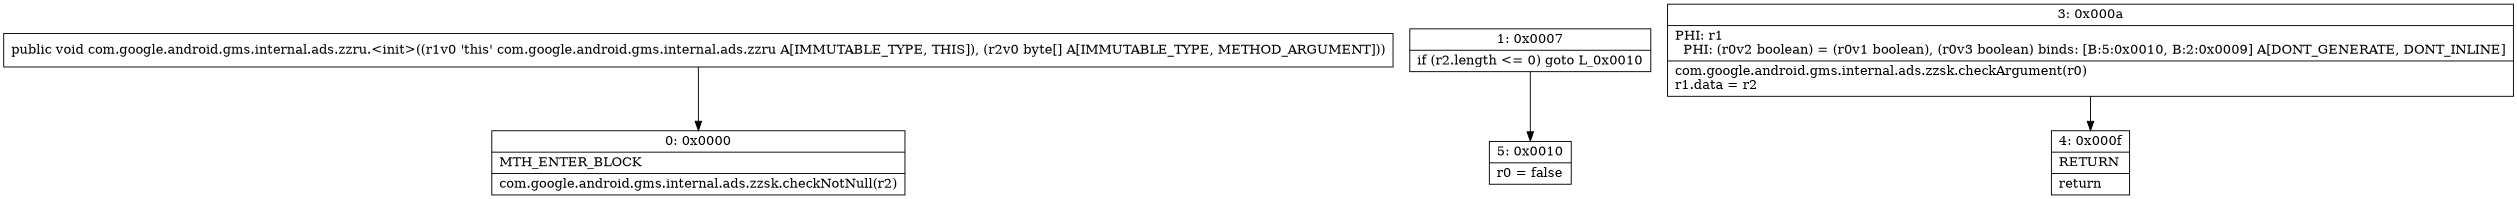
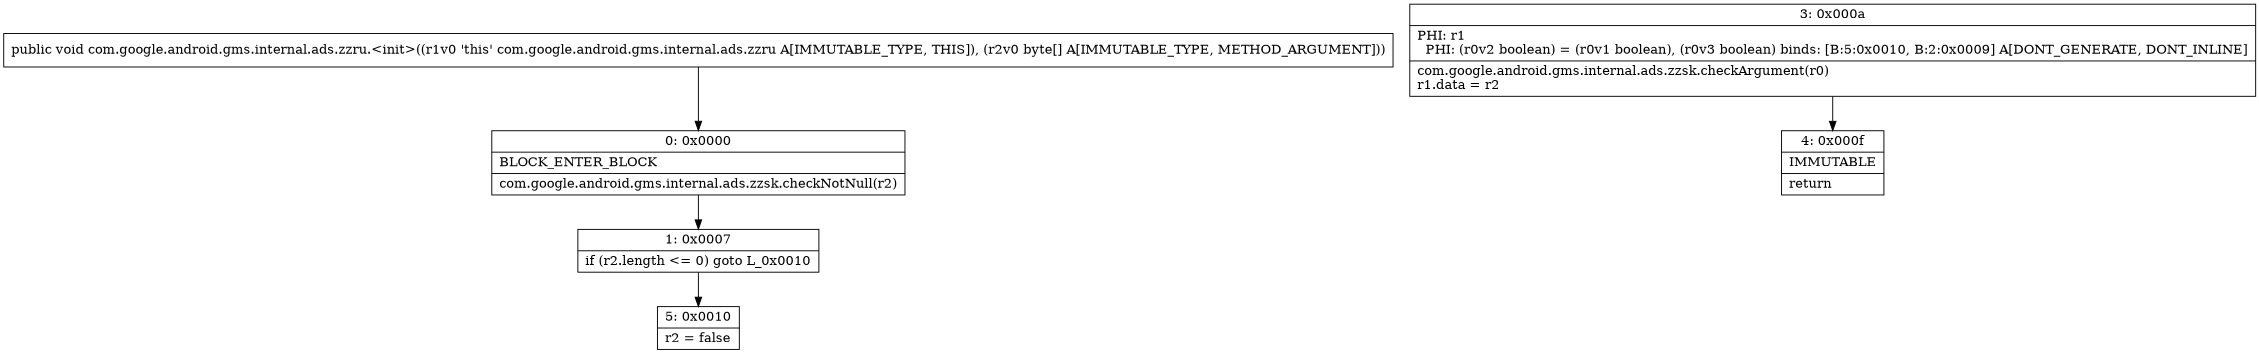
(571, 162) -> (578, 162)
(2089, 162) -> (1833, 162)
(1530, 173) -> (698, 338)
none -> (698, 207)
